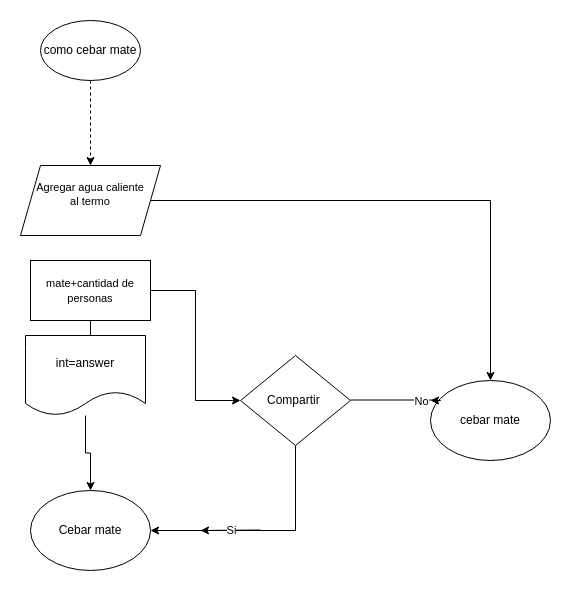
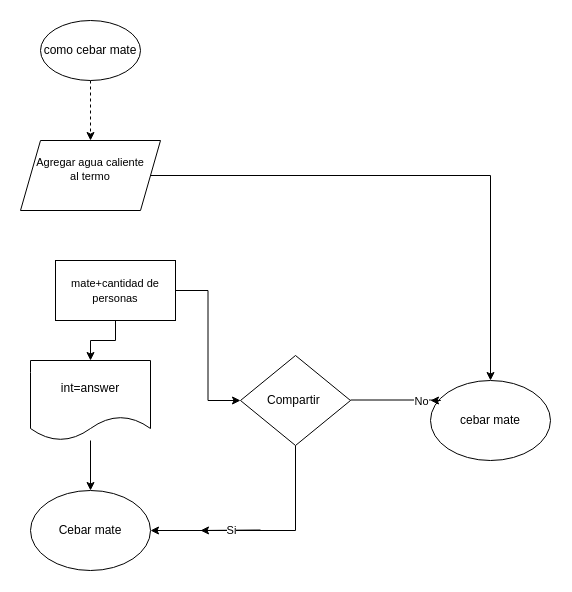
(91, 201) -> (91, 176)
(91, 291) -> (116, 291)
(86, 376) -> (91, 401)
